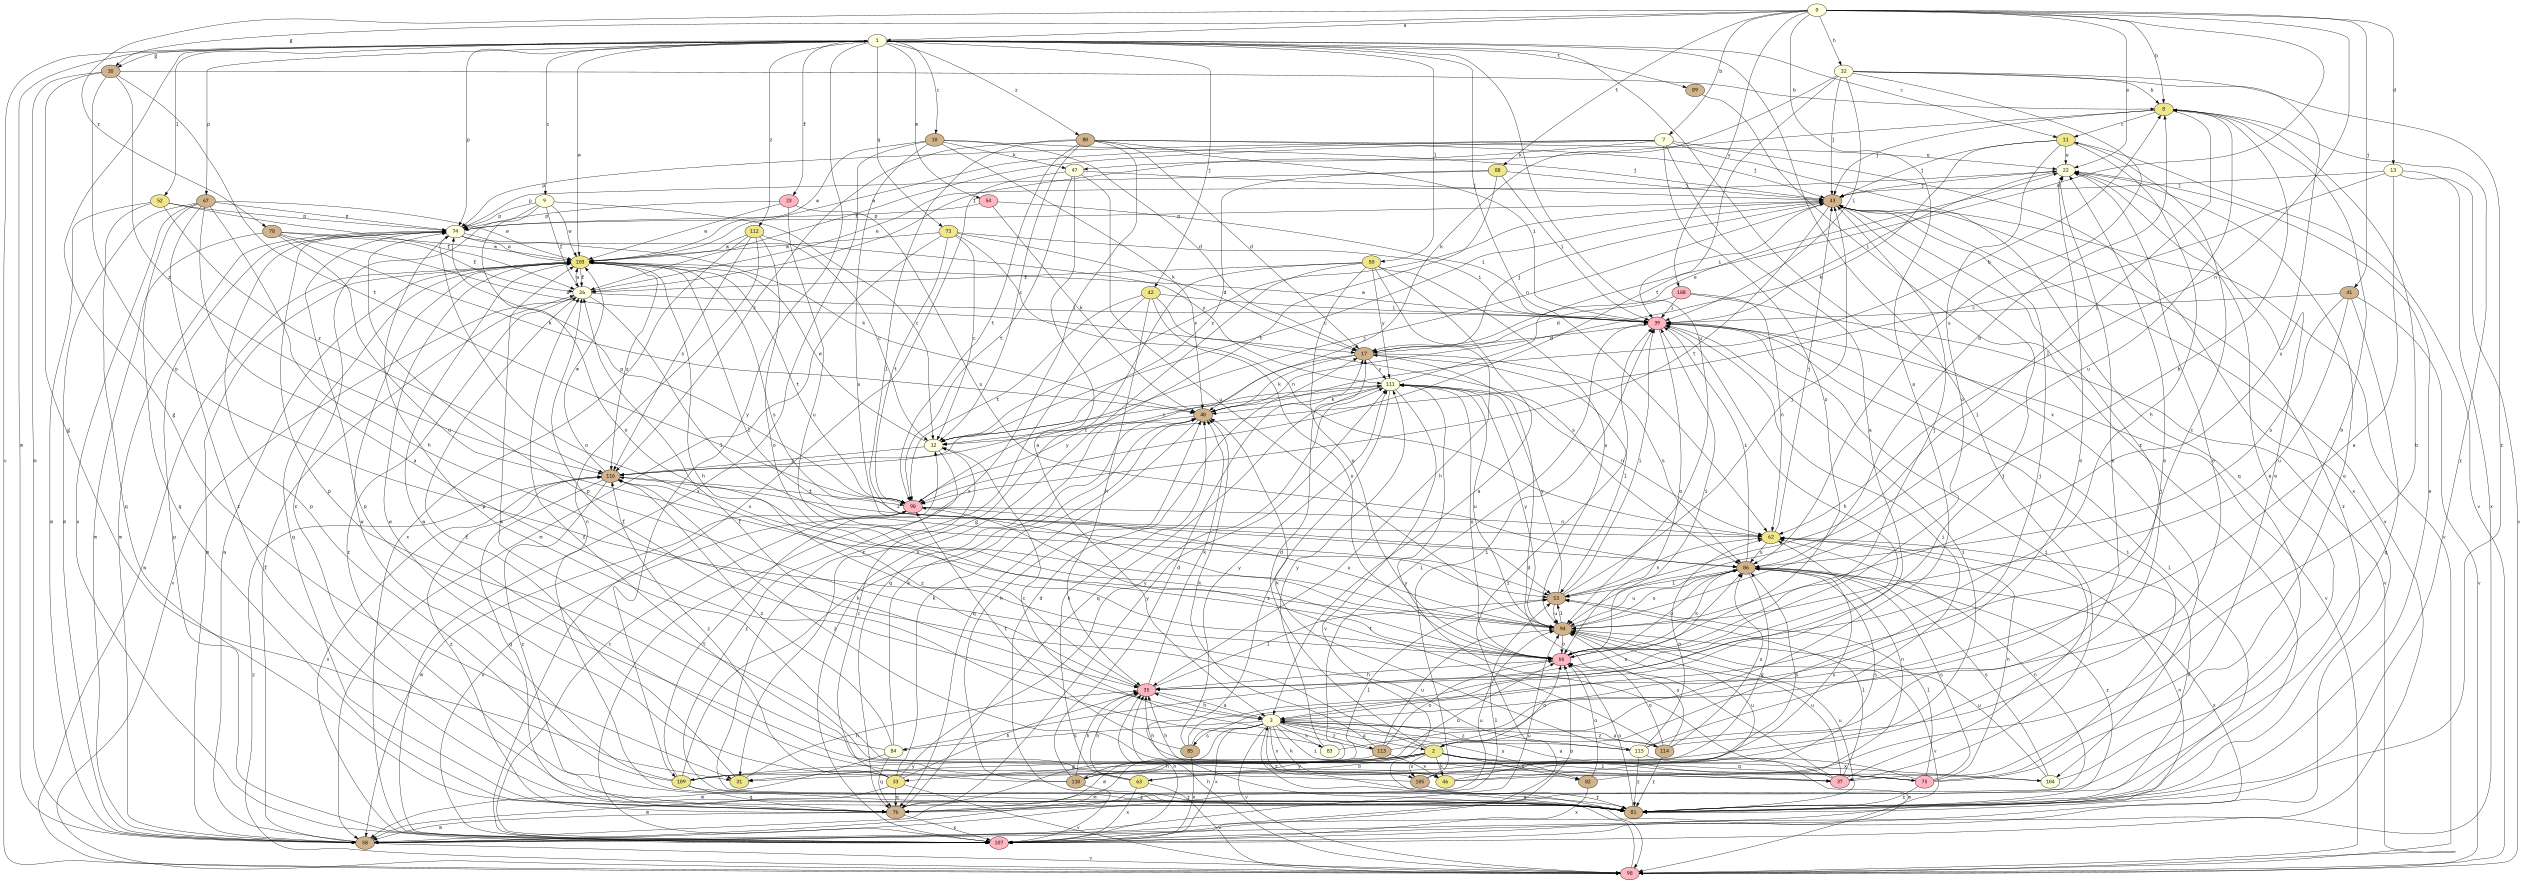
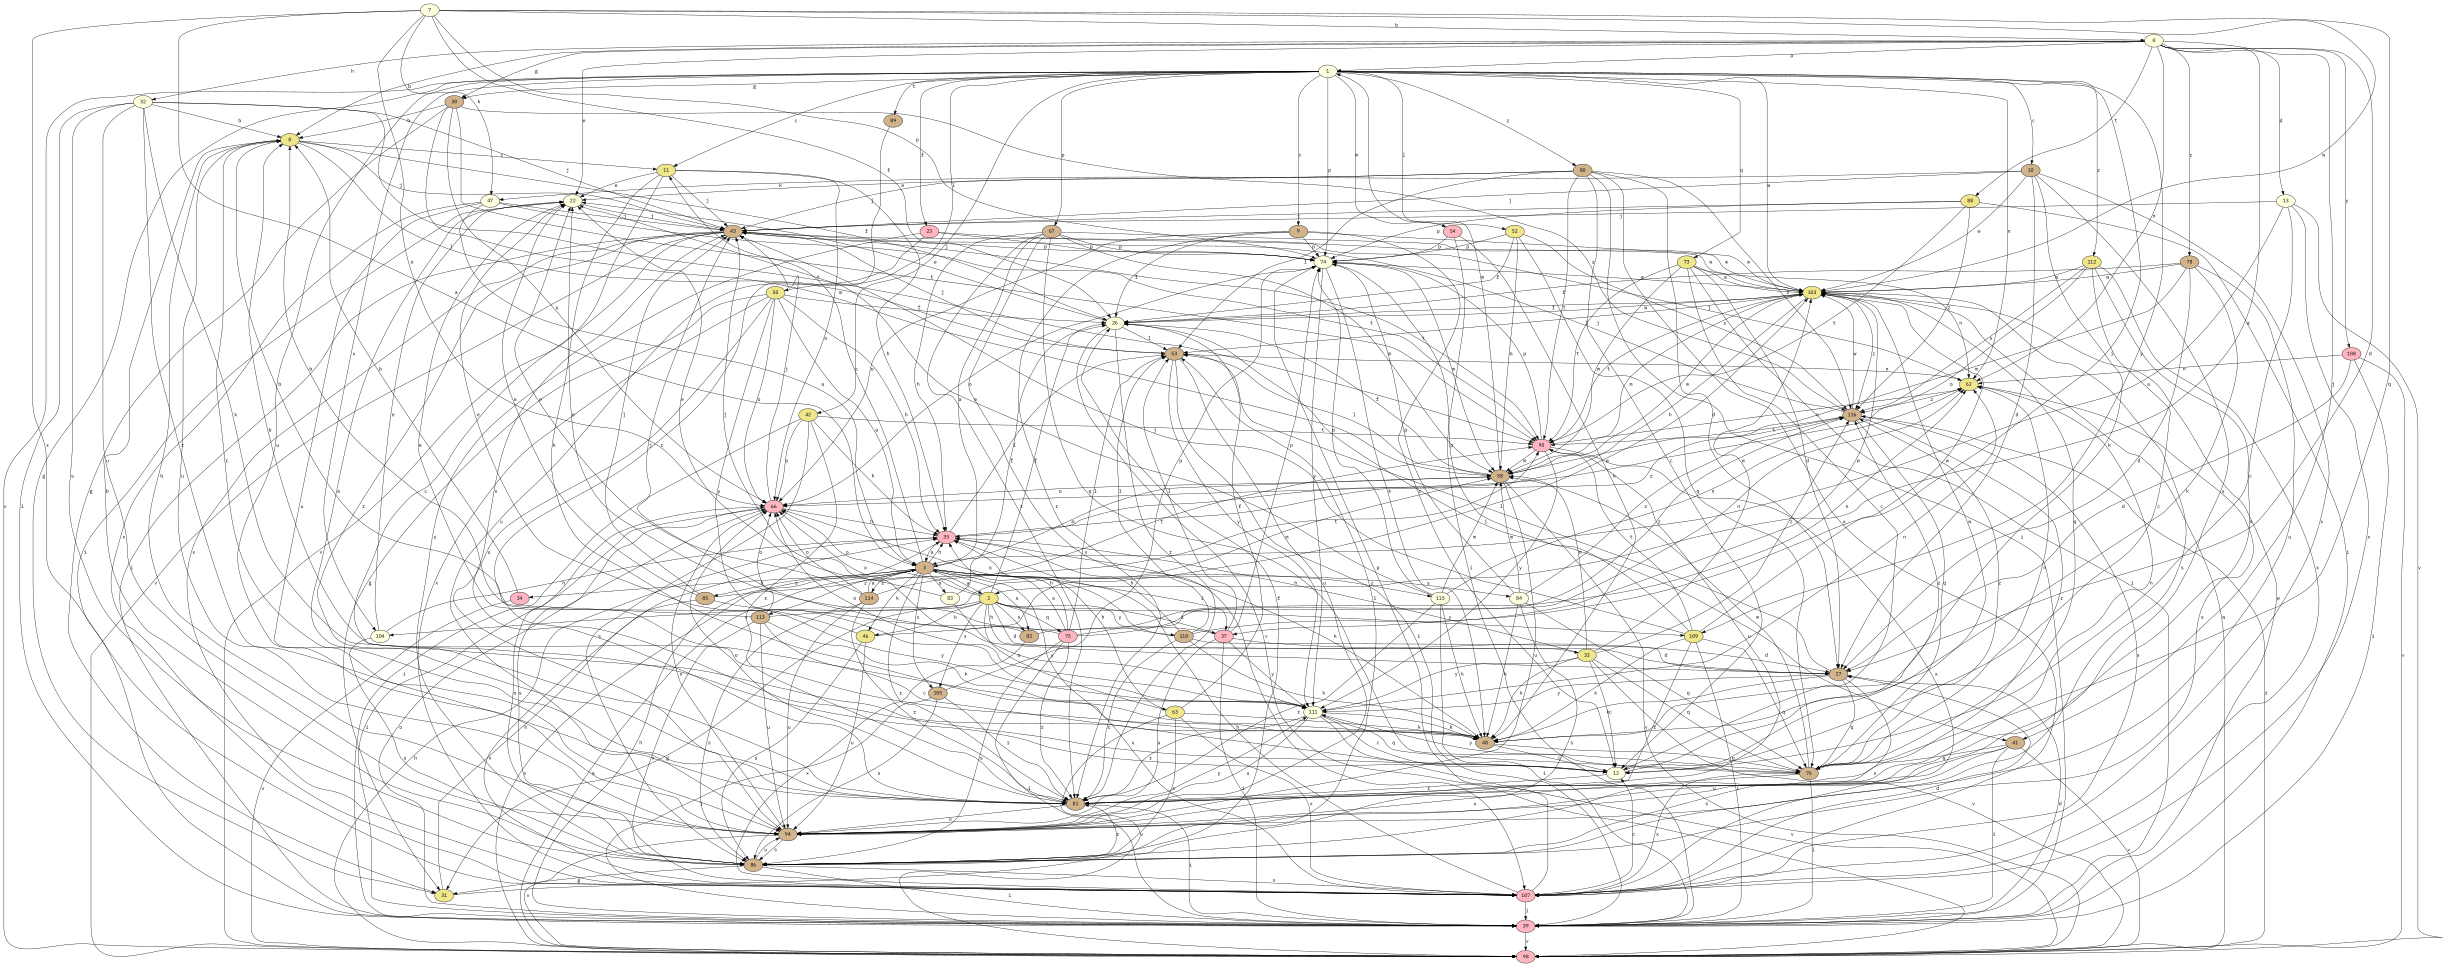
(1726, 46) -> (1290, 25)
(545, 201) -> (1298, 232)
(1118, 312) -> (1484, 524)
none -> (520, 598)
(1560, 616) -> none
(1830, 657) -> none
(1271, 721) -> (925, 568)
(1417, 765) -> (739, 879)
(1425, 827) -> none
